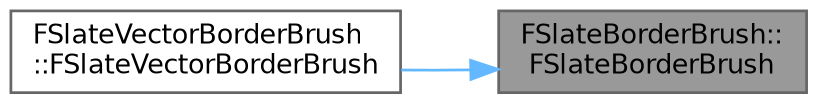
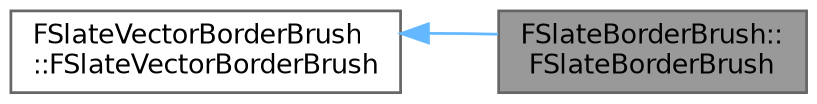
(436, 70) -> (463, 34)
